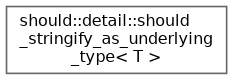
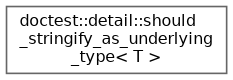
(117, 40) -> (117, 40)
